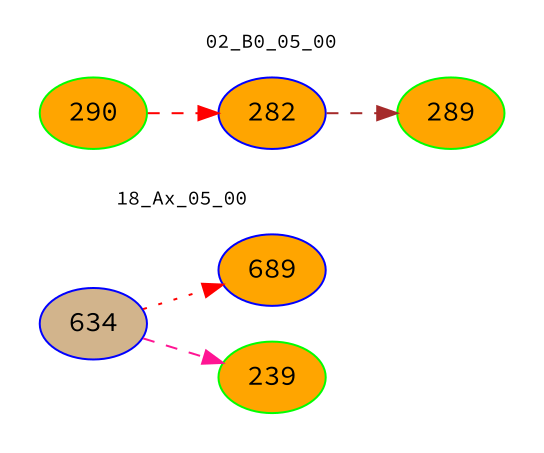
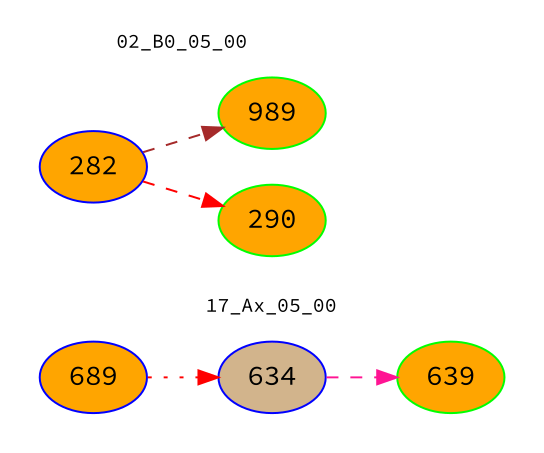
(173, 113) -> (173, 191)
(451, 113) -> (272, 113)
(183, 200) -> (272, 307)
(173, 300) -> (173, 377)
(272, 377) -> (451, 377)
